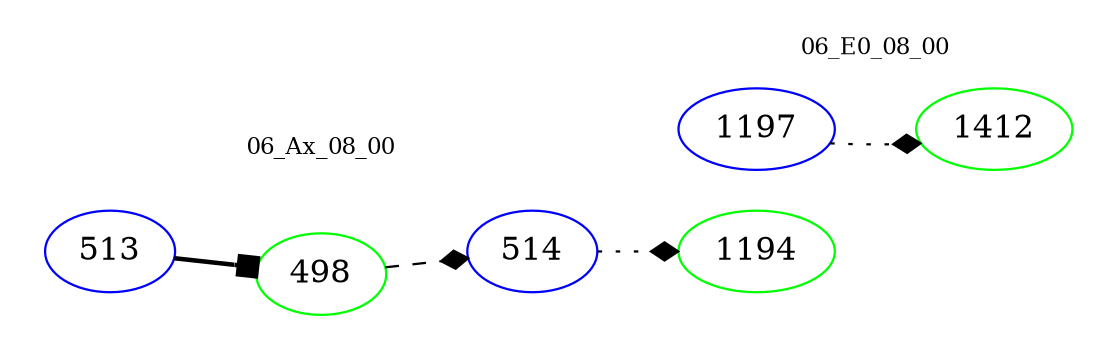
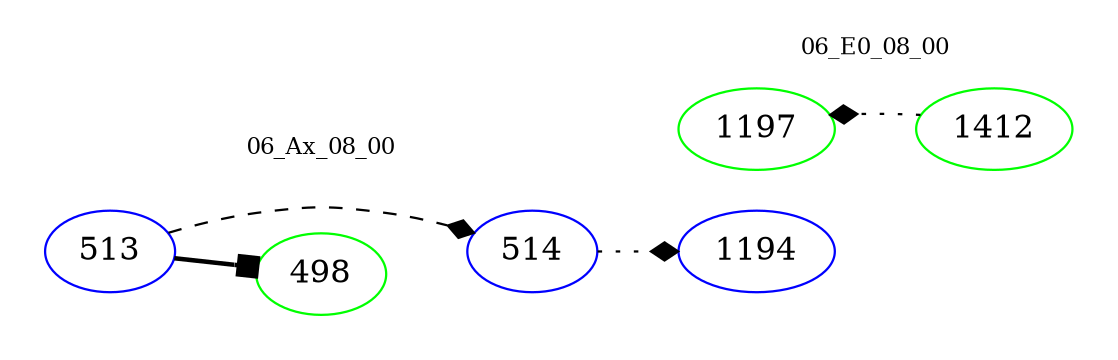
(757, 129) -> (757, 129)
(862, 144) -> (889, 114)
(757, 251) -> (757, 251)
(413, 264) -> (307, 208)
